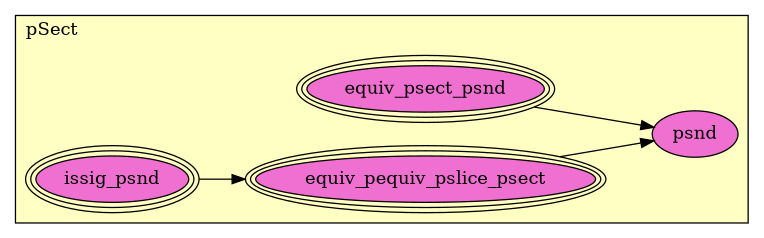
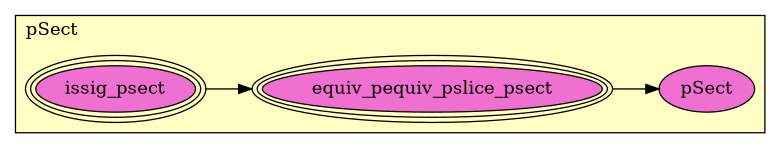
(426, 89) -> none
(695, 134) -> (707, 89)
(112, 179) -> (116, 89)
